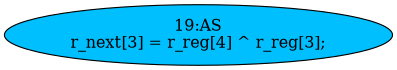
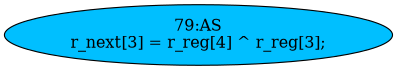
(198, 35) -> (198, 35)
